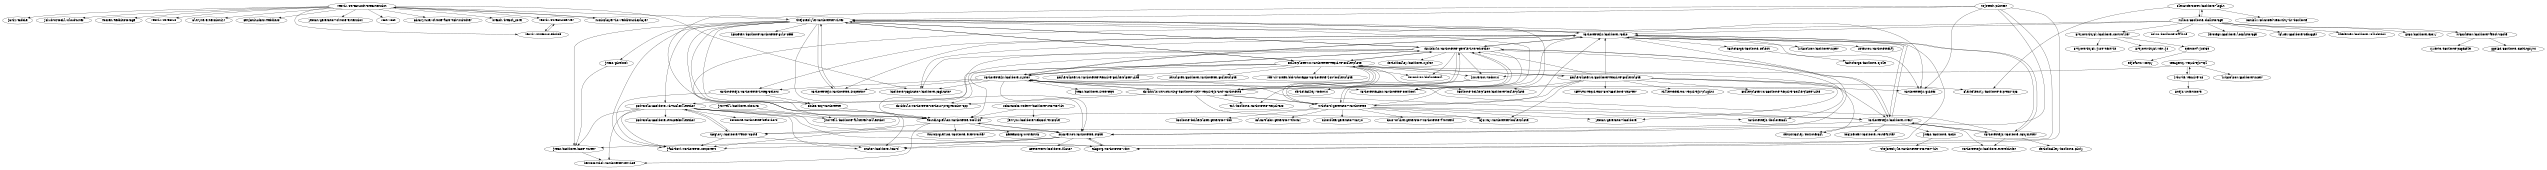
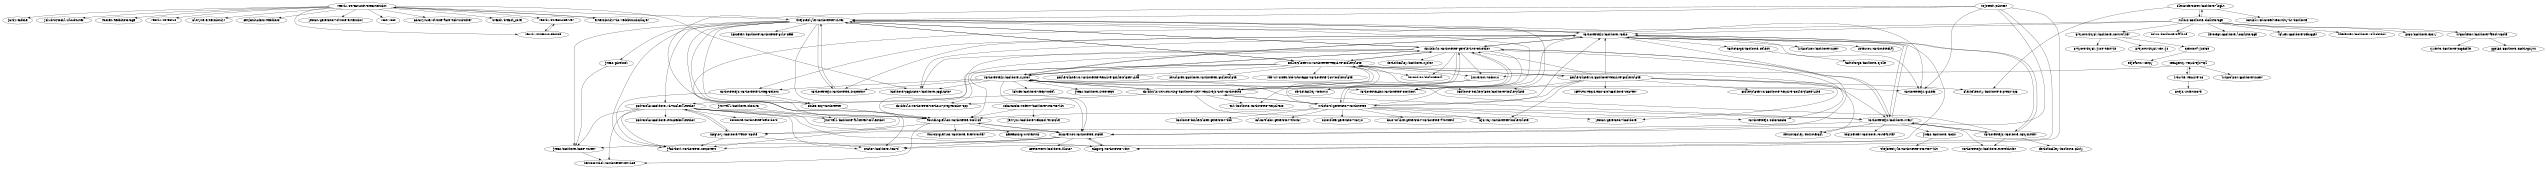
(622, 20) -> (622, 20)
(1325, 84) -> none
none -> (1033, 92)
(1688, 92) -> none
(1767, 121) -> (1767, 121)
